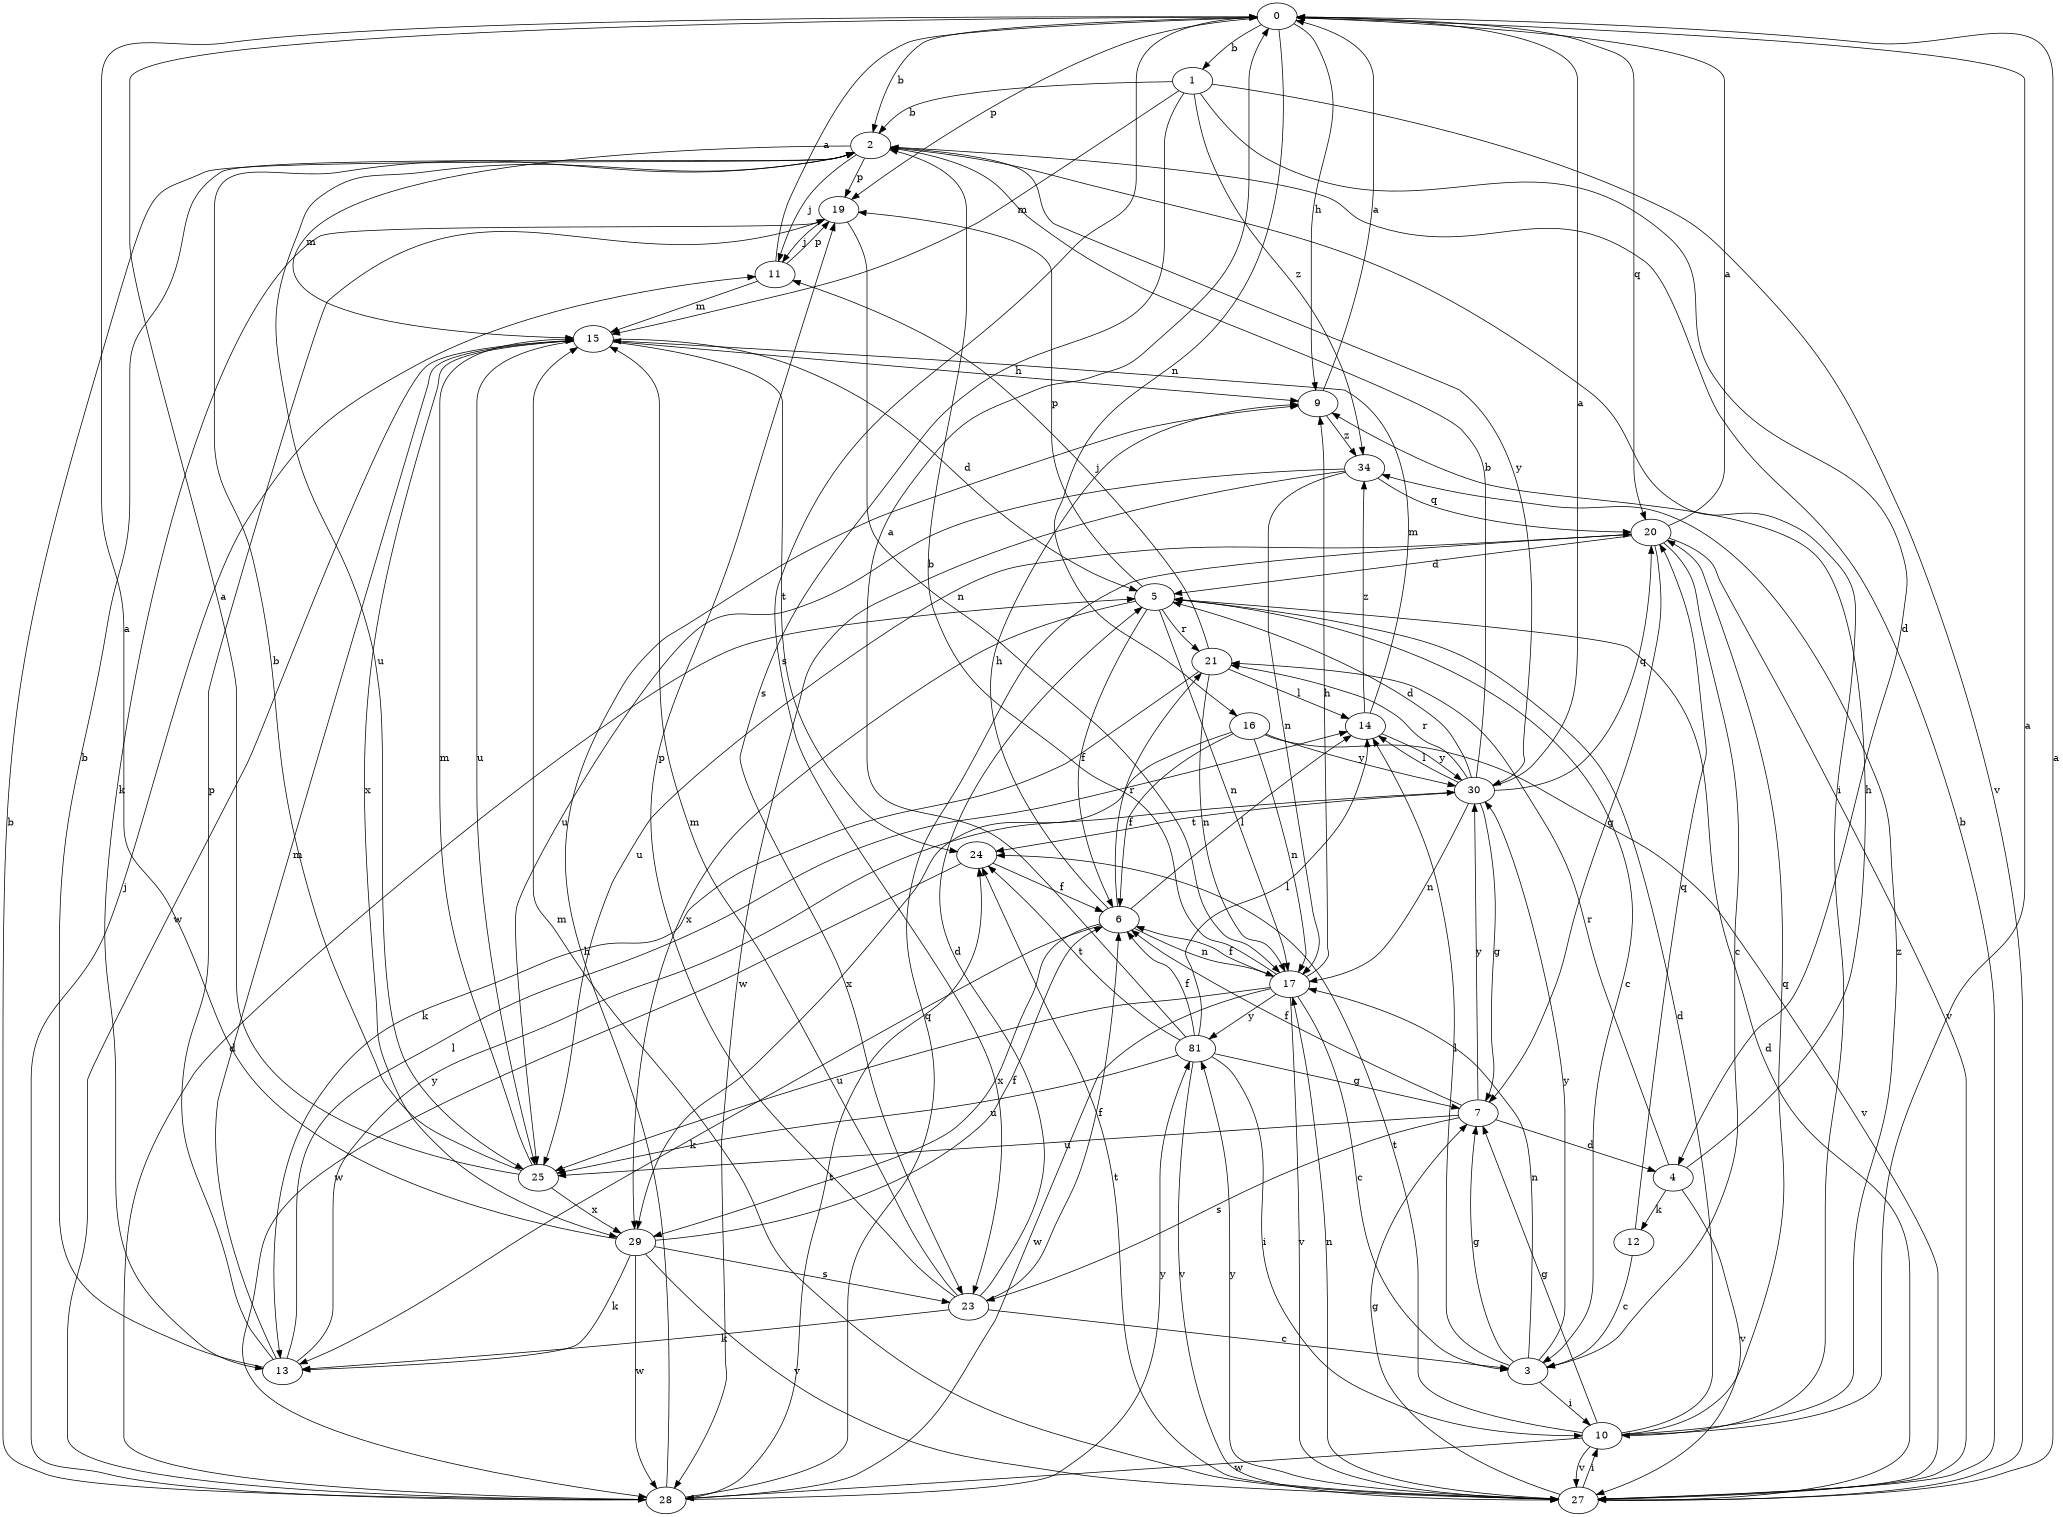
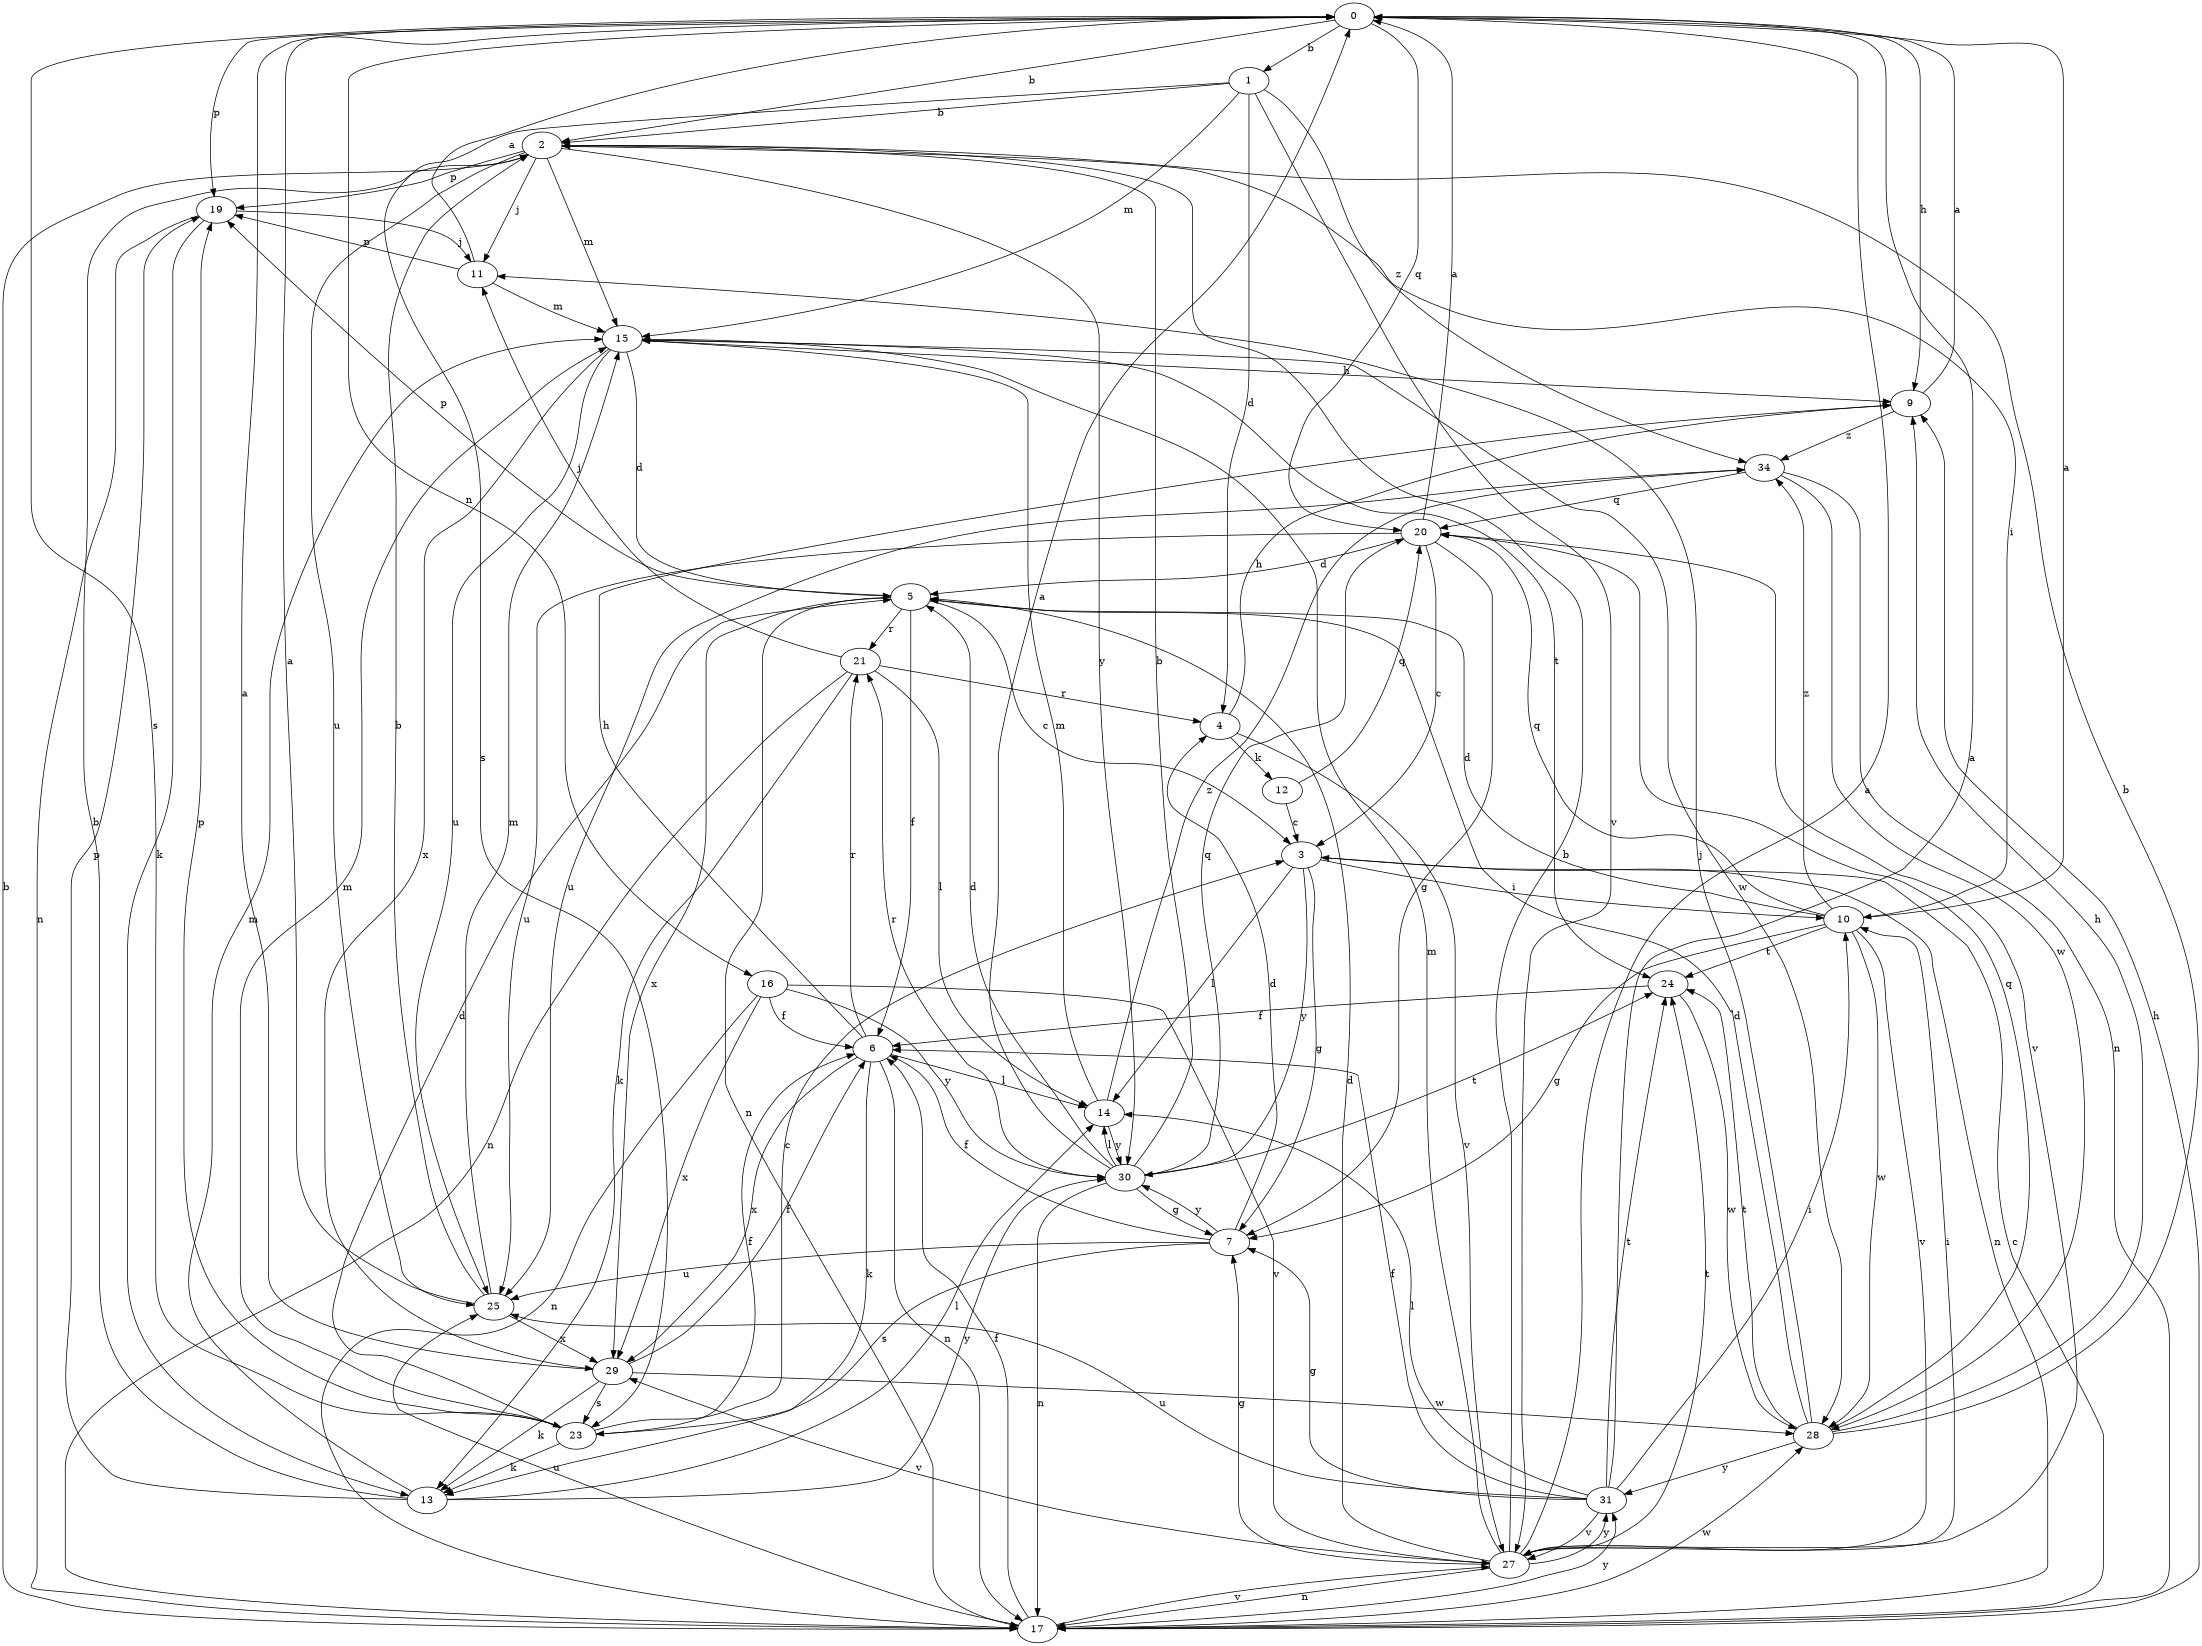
(1543, 821) -> (1036, 693)
(1196, 1049) -> (1606, 1500)
(1041, 1469) -> (1055, 1509)
